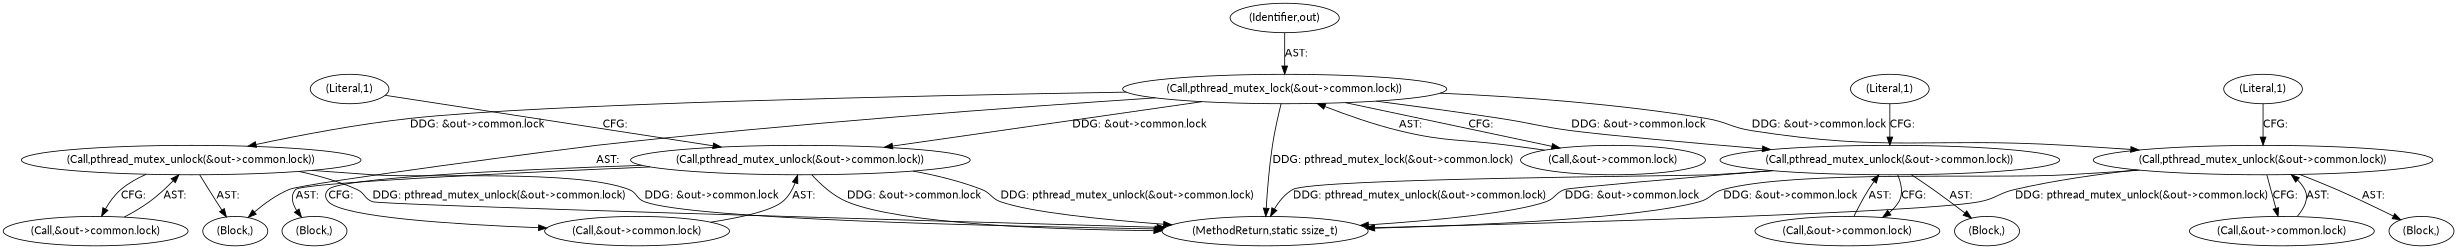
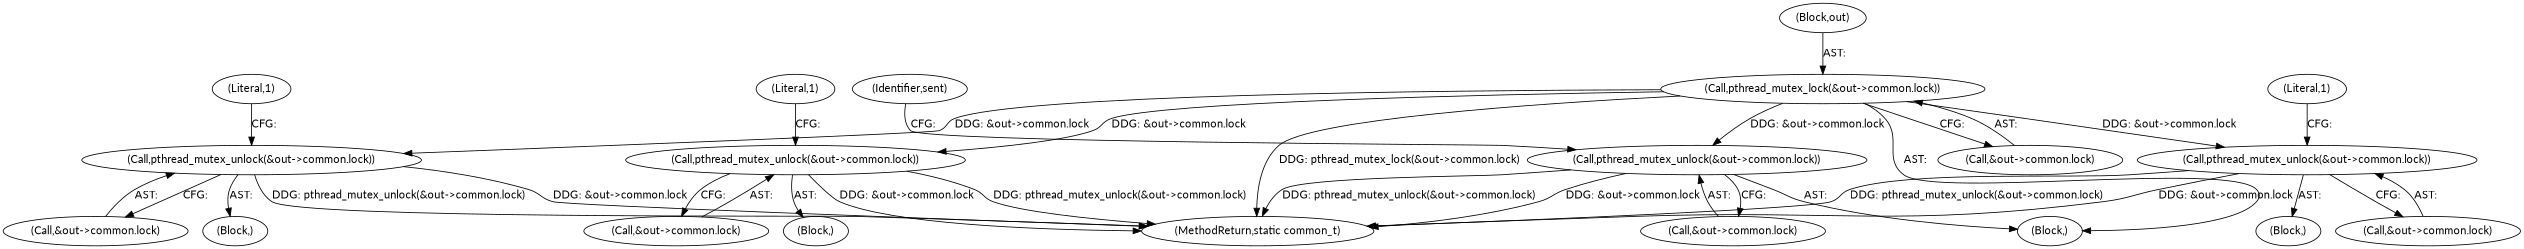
(1285, 18) -> (1823, 18)
none -> (910, 89)
(1265, 231) -> (1258, 231)
